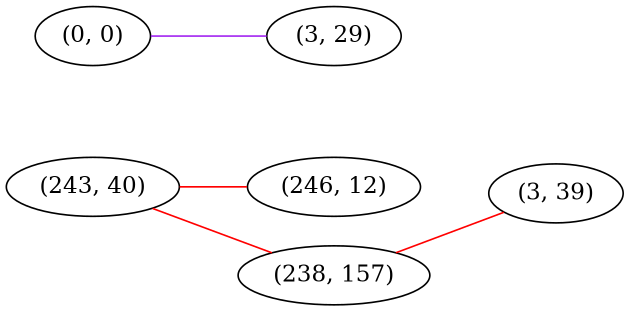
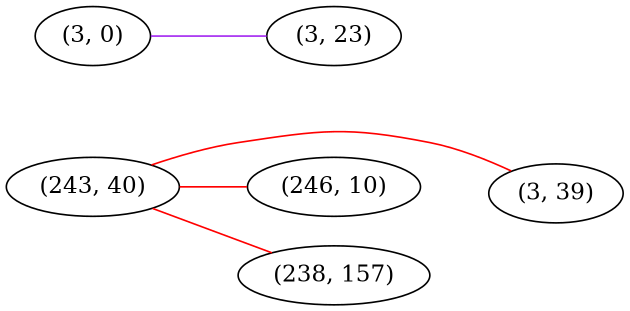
(93, 36) -> (93, 36)
(334, 36) -> (334, 36)
(334, 187) -> (334, 187)
(450, 233) -> (332, 132)
